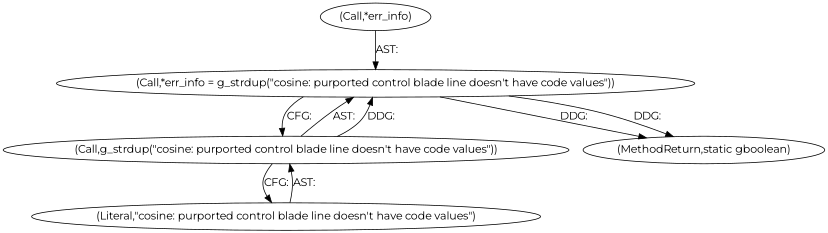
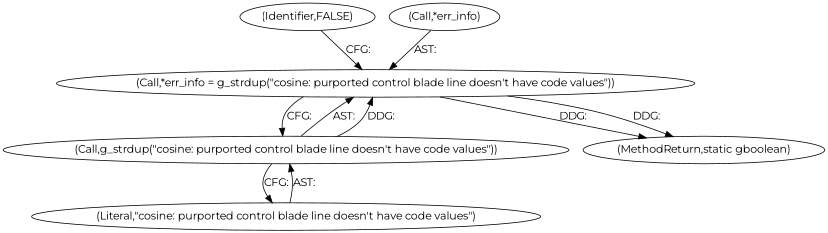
none -> (308, 17)
